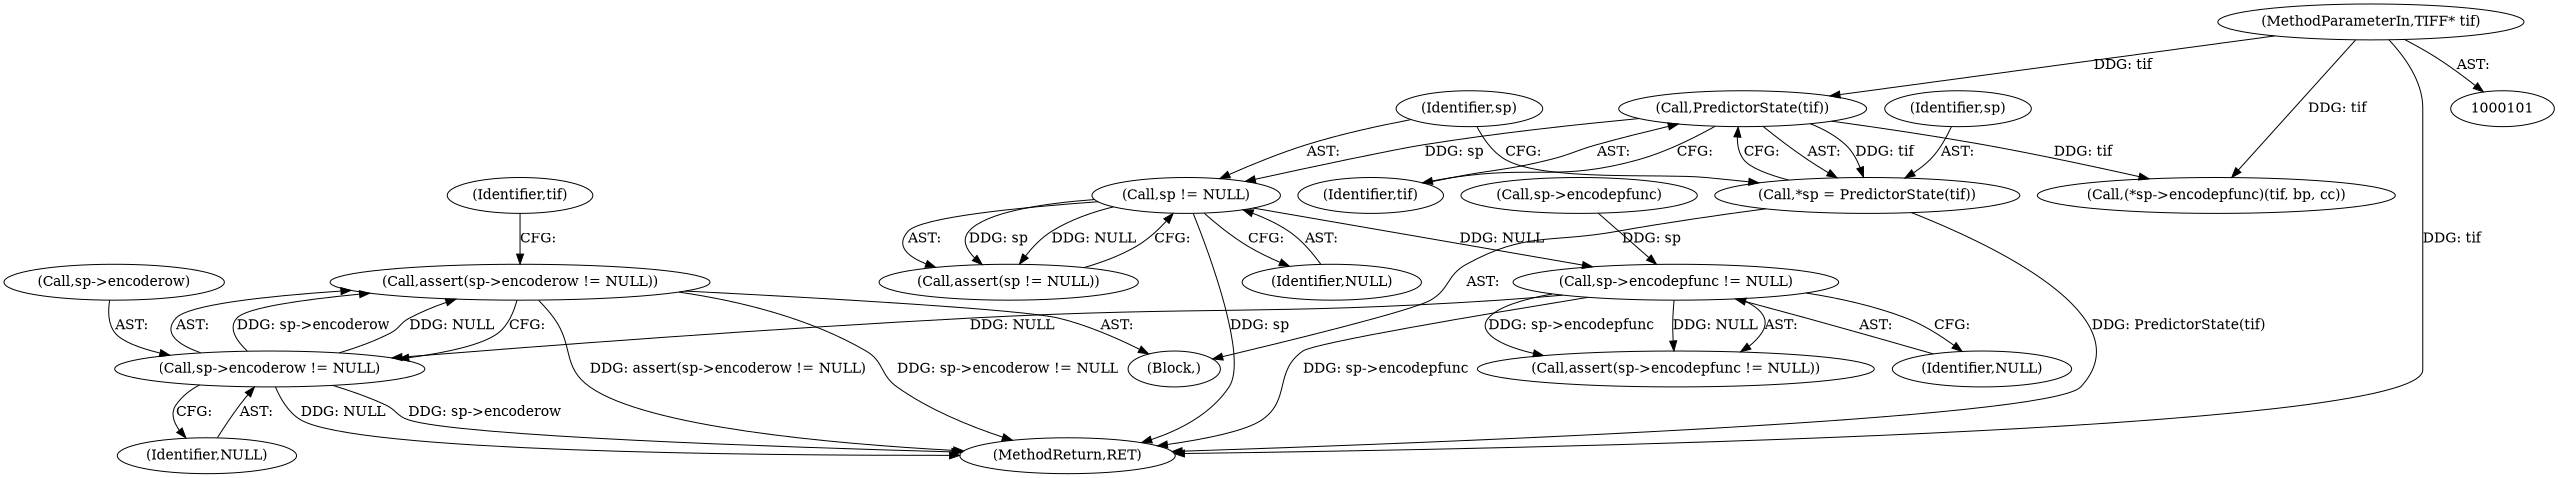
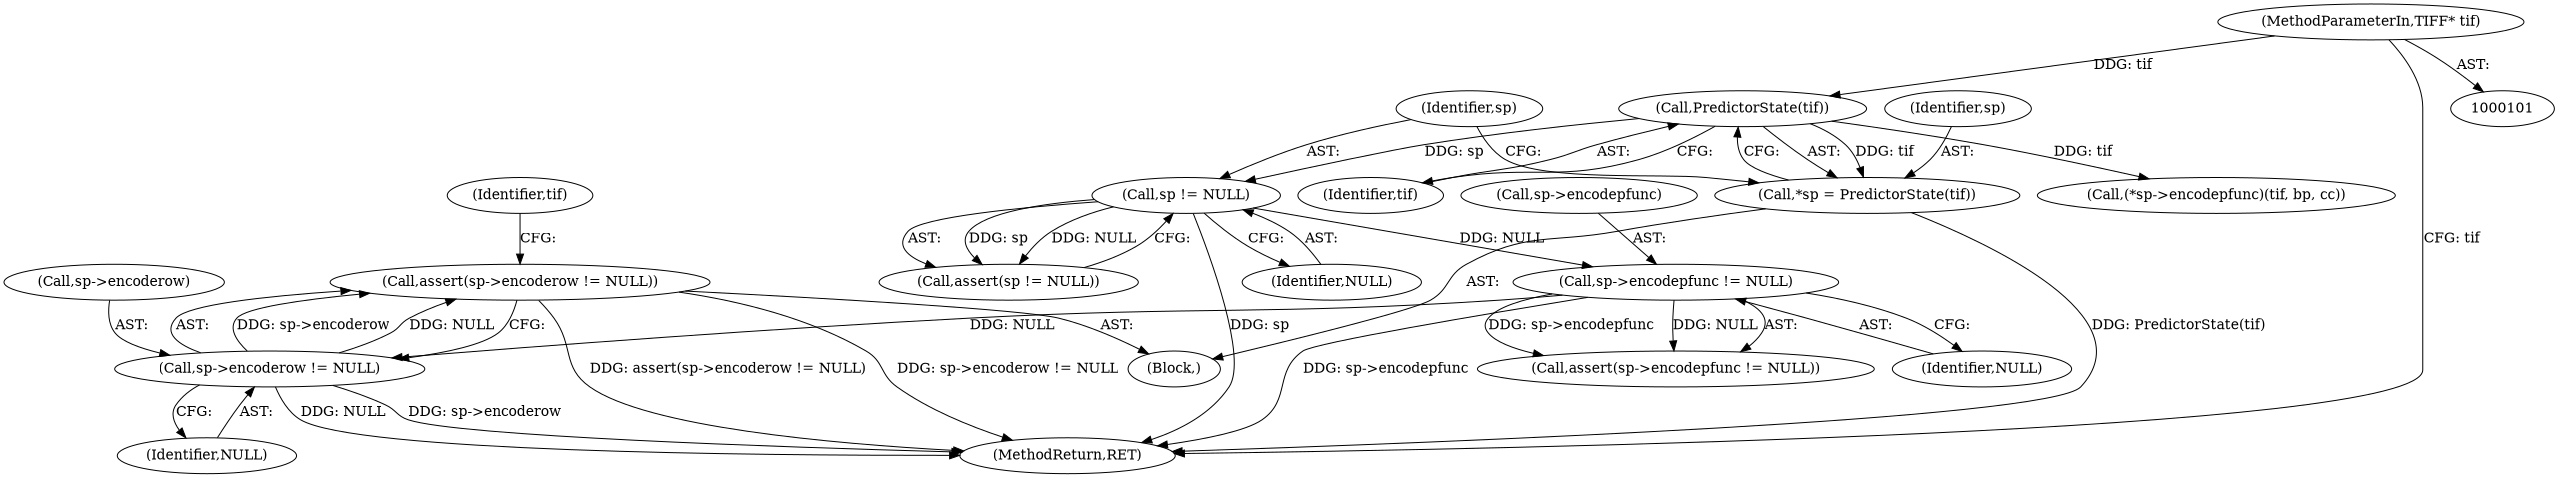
(2297, 105) -> none
(1652, 239) -> (1652, 239)
(2452, 239) -> (2452, 239)
